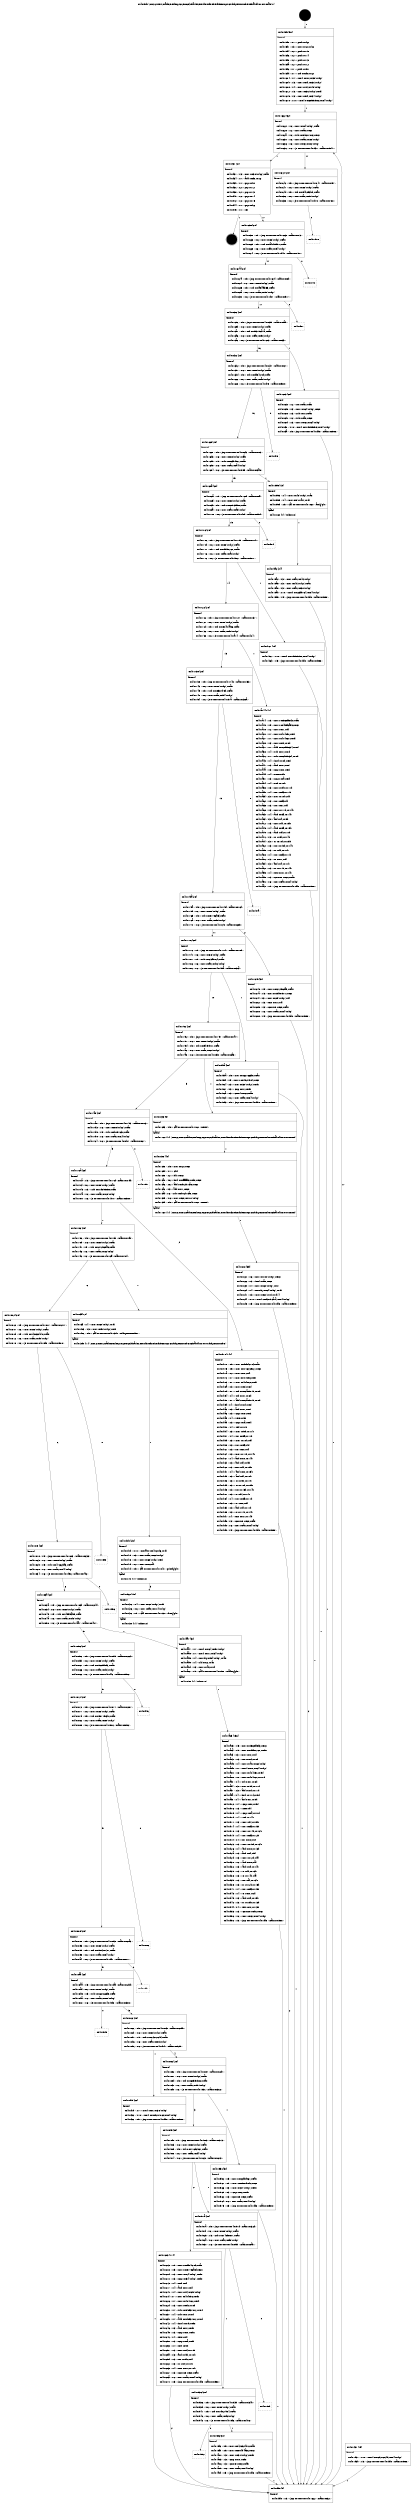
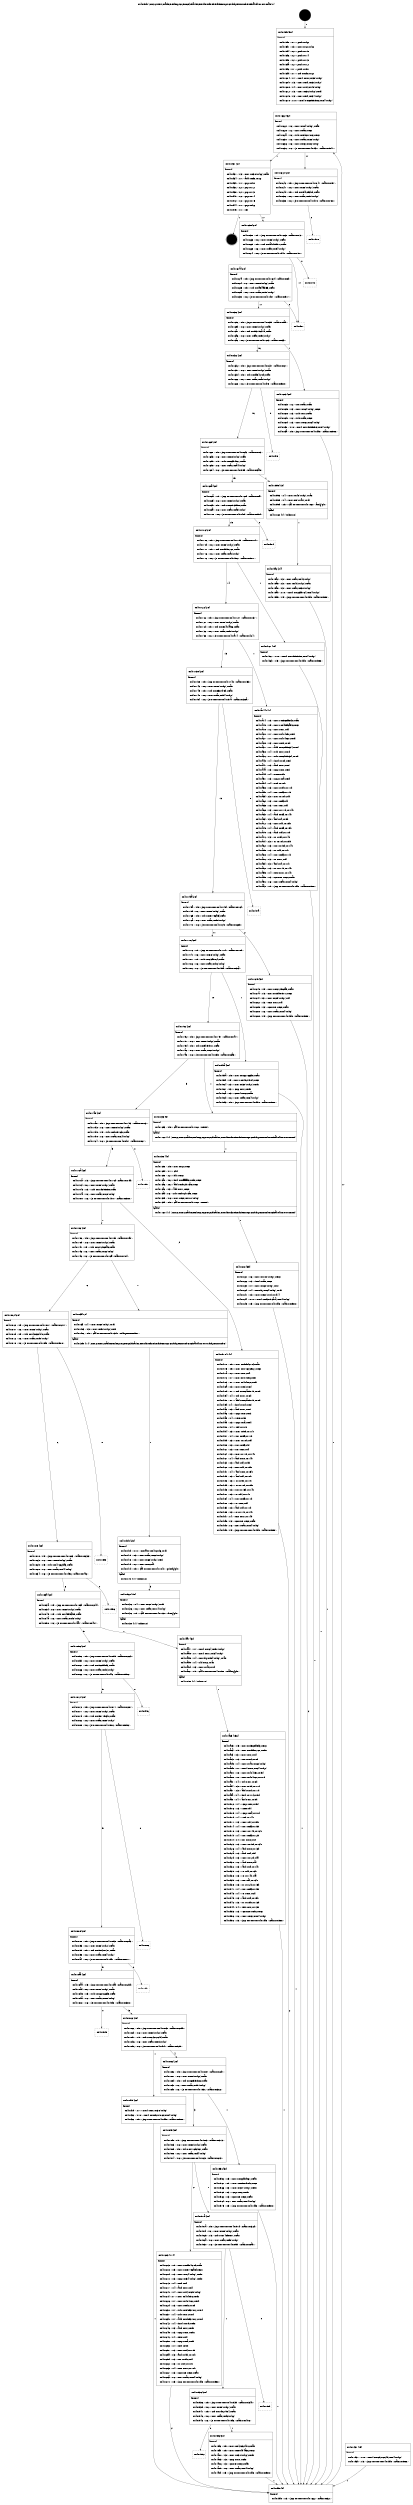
(305, 108) -> none
(266, 260) -> (297, 288)
